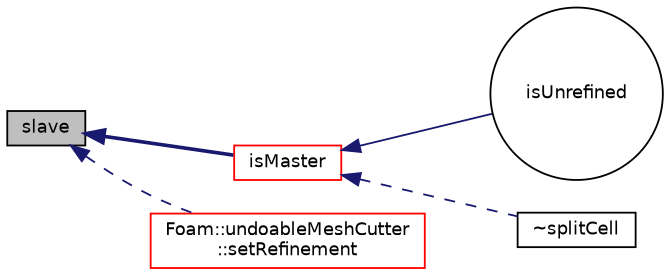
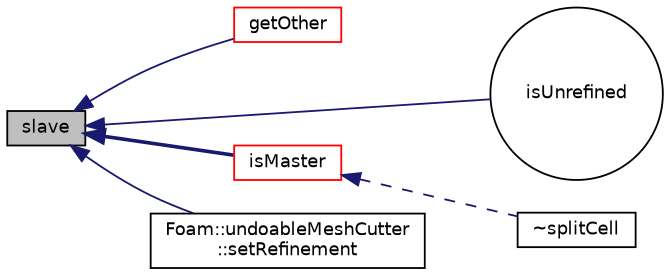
none -> (288, 25)
(426, 130) -> (297, 112)
(138, 189) -> (138, 189)
(288, 241) -> (288, 241)
